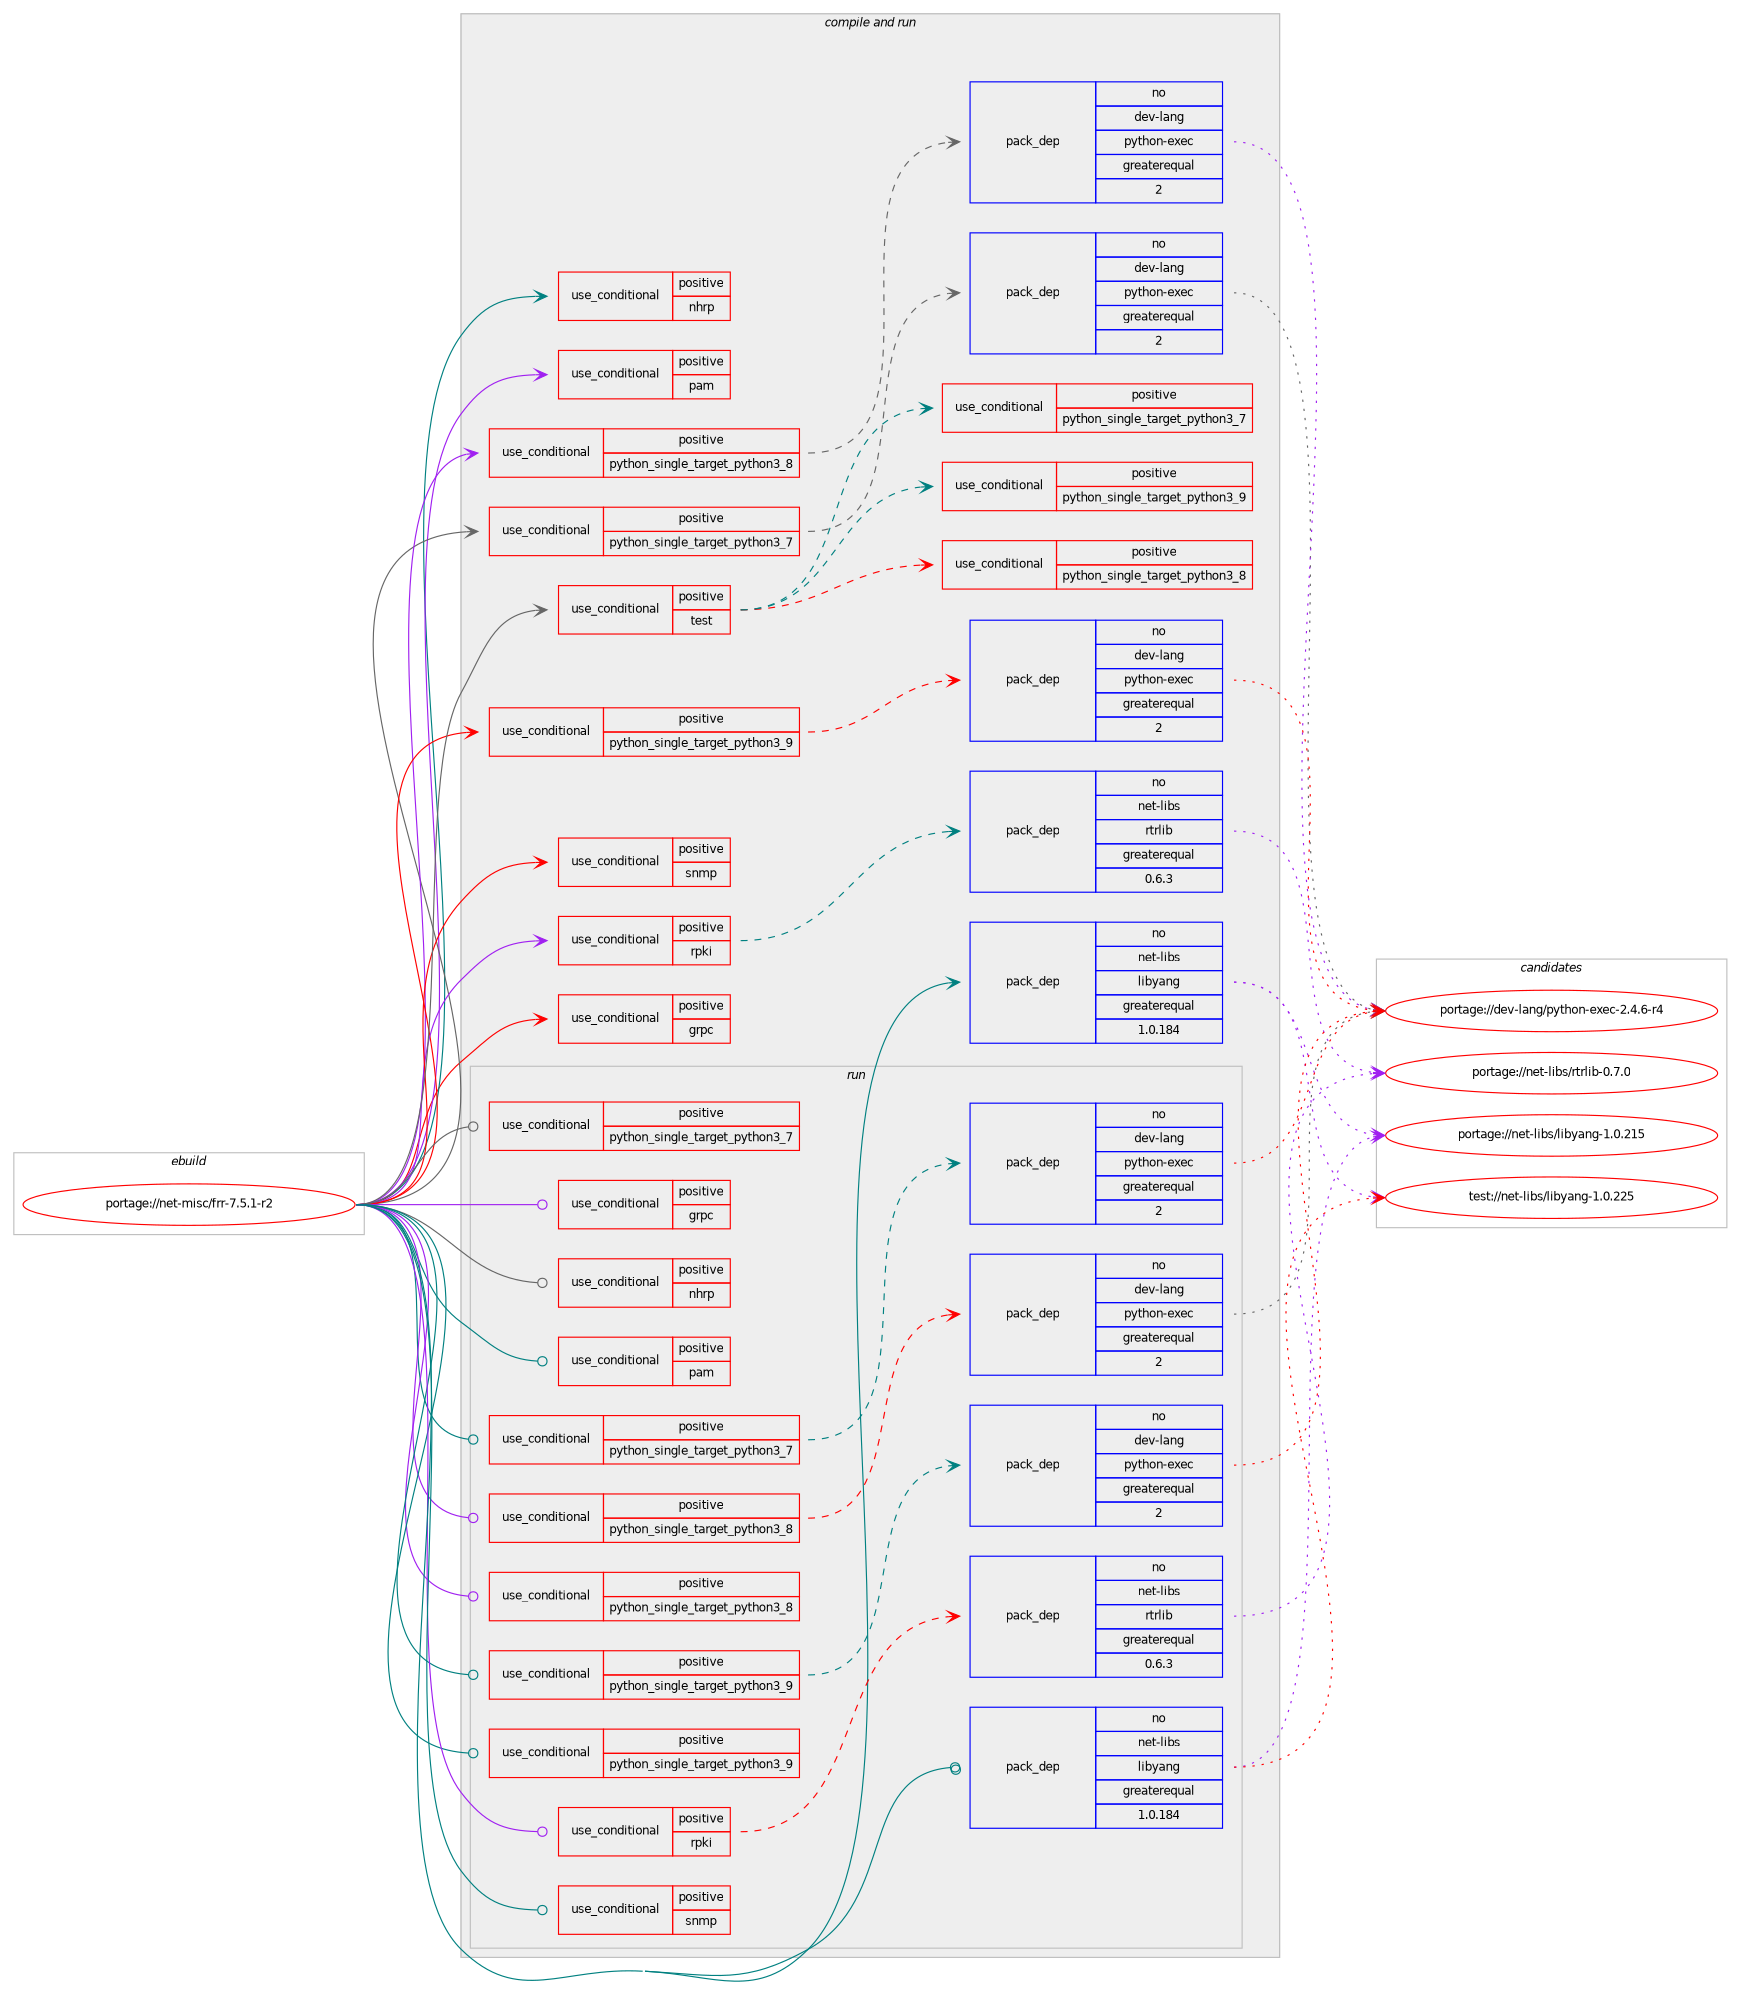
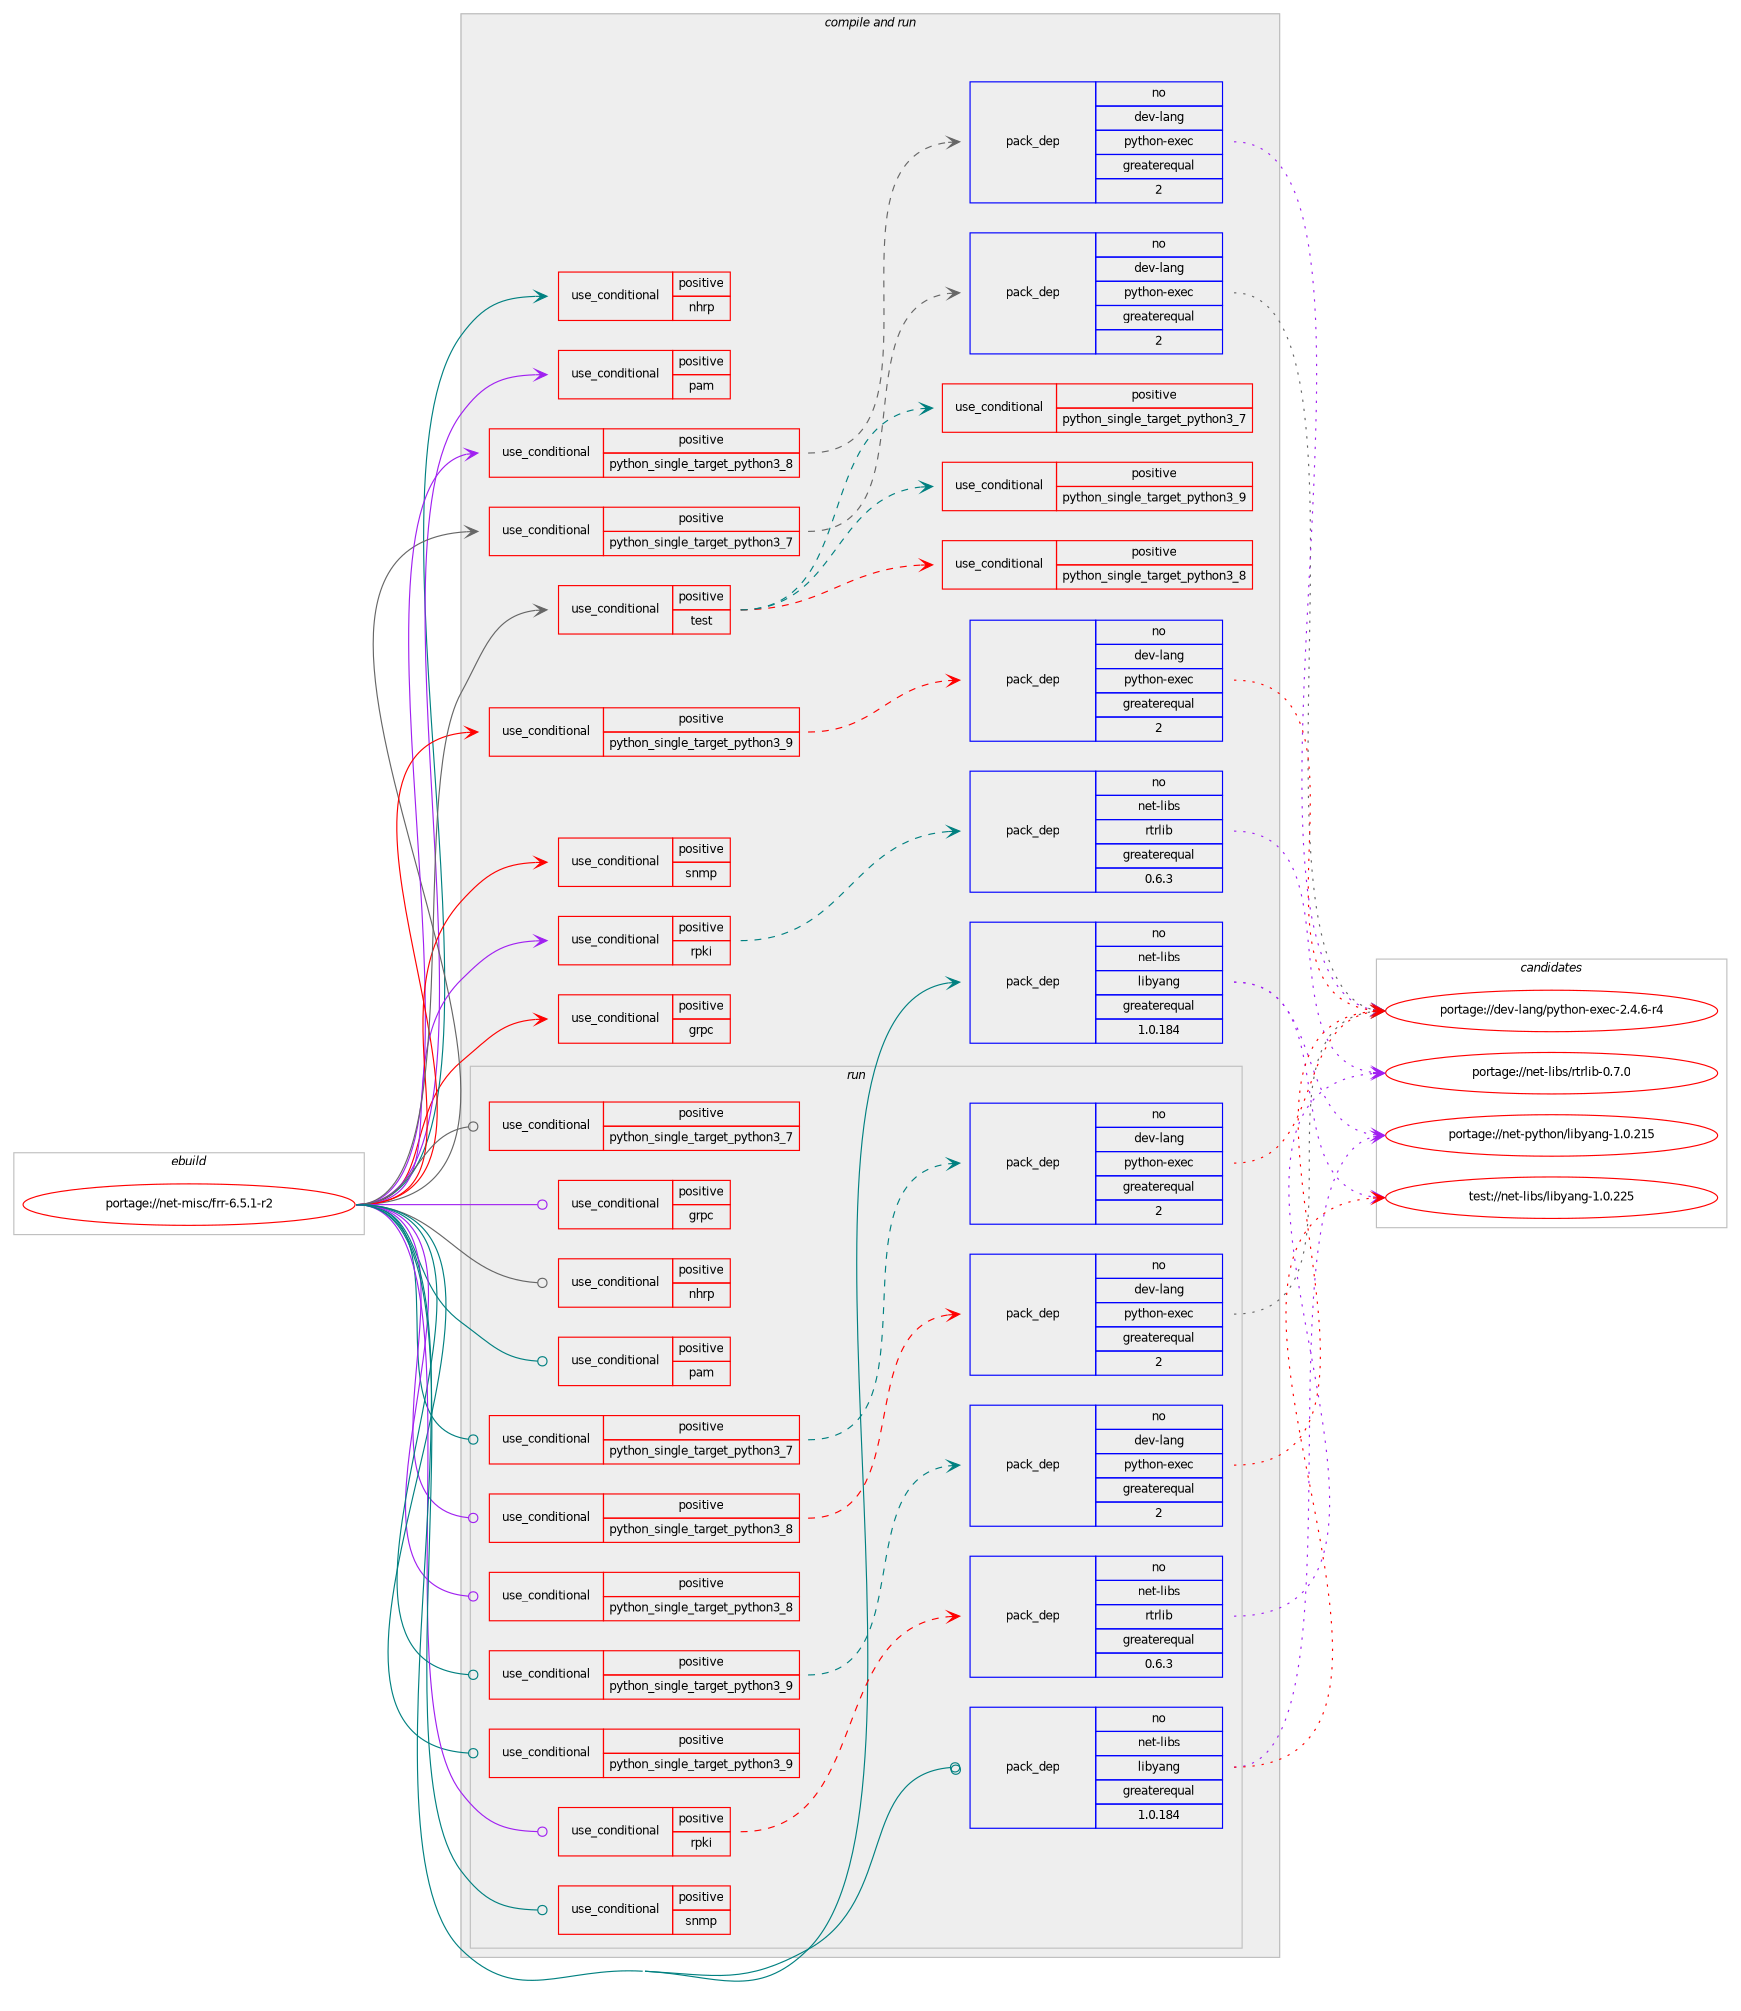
(1552, 1135) -> (1552, 1135)
(189, 1205) -> (189, 1205)
